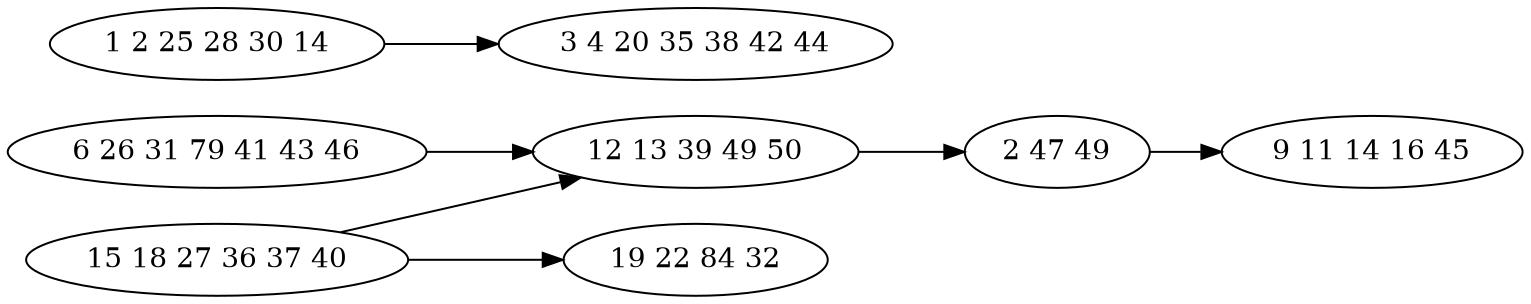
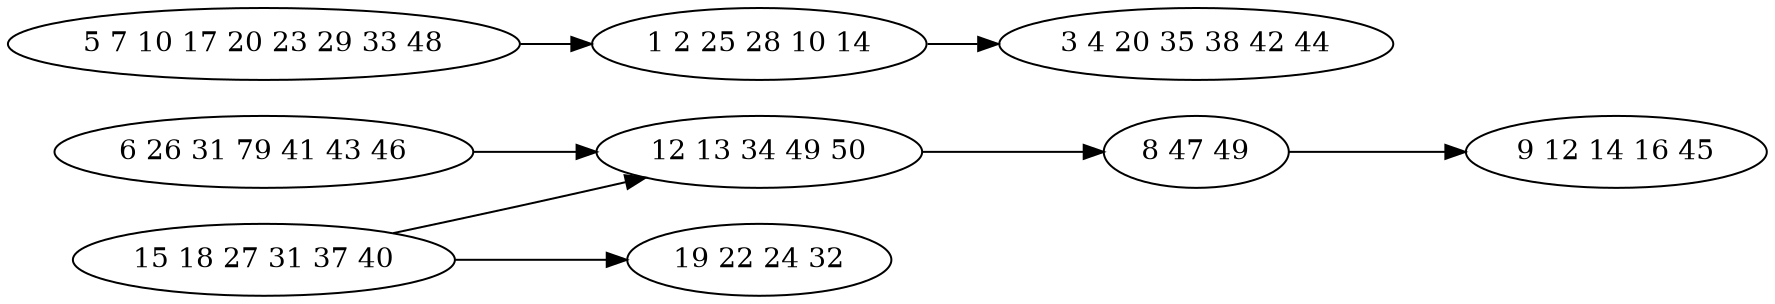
(217, 44) -> (759, 44)
none -> (264, 44)
(696, 152) -> (759, 152)
(1057, 152) -> (1196, 152)
(1372, 152) -> (1616, 152)
(217, 260) -> (264, 260)
(696, 260) -> (759, 260)
